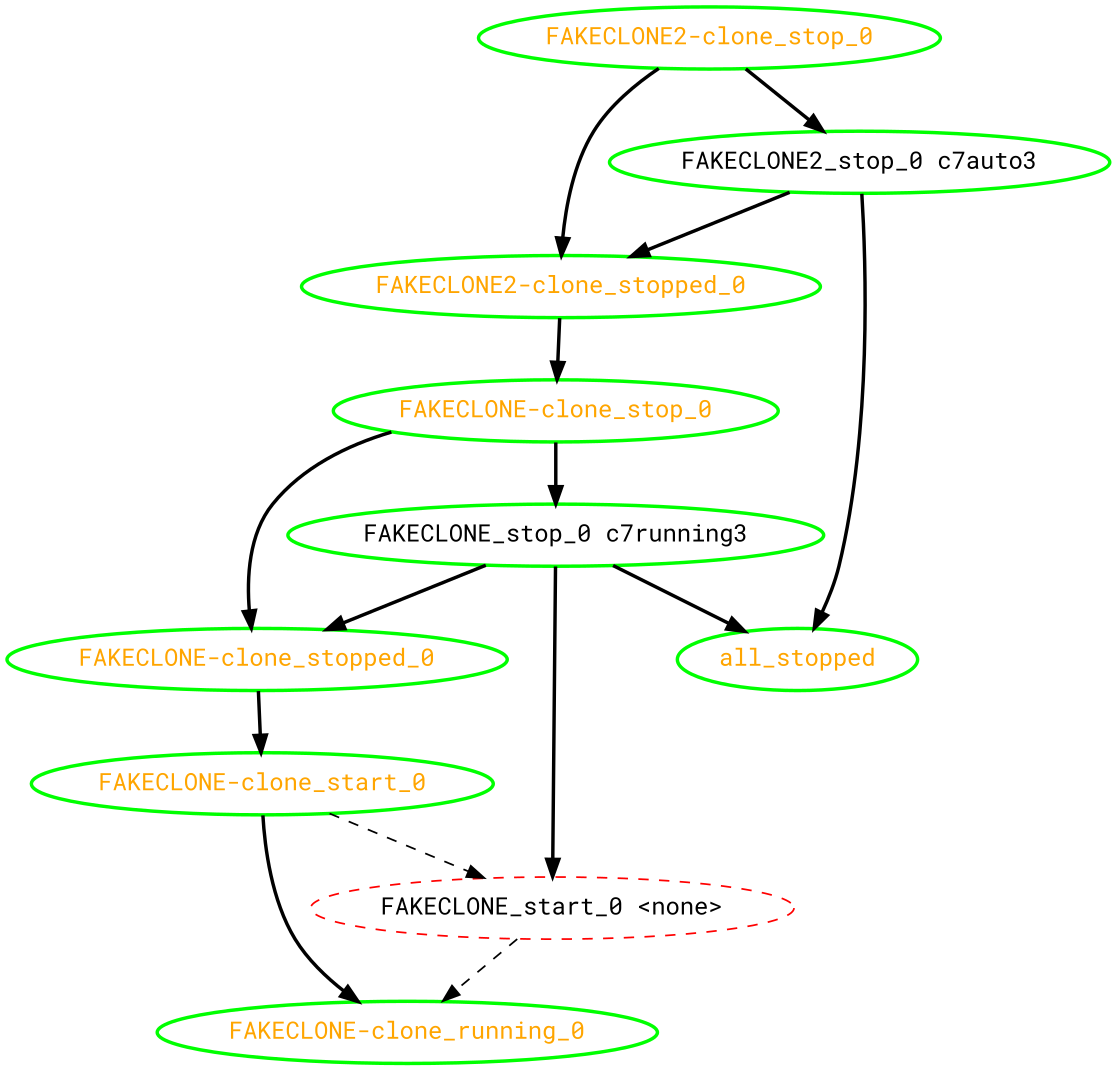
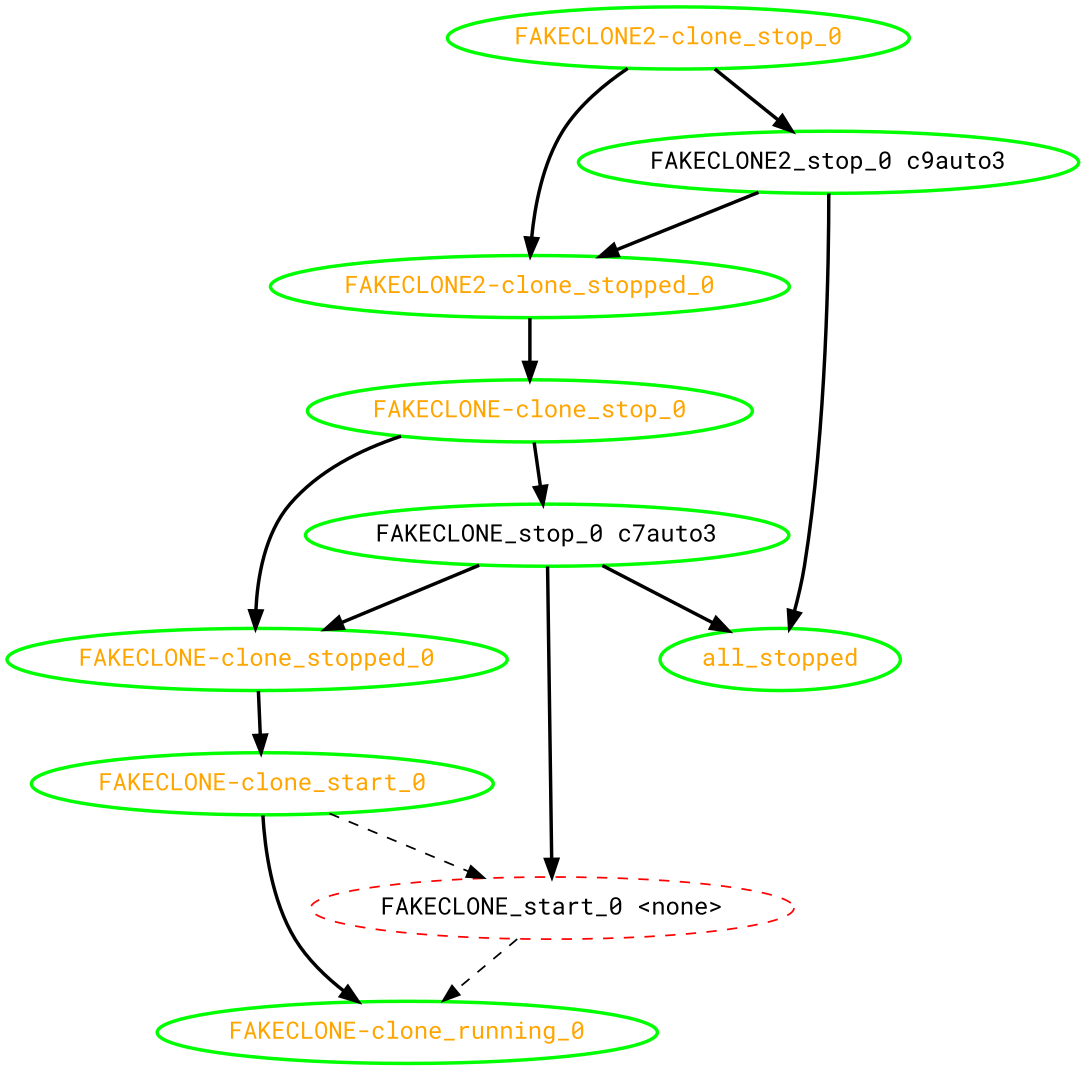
(860, 162) -> (829, 162)
(556, 535) -> (547, 535)
